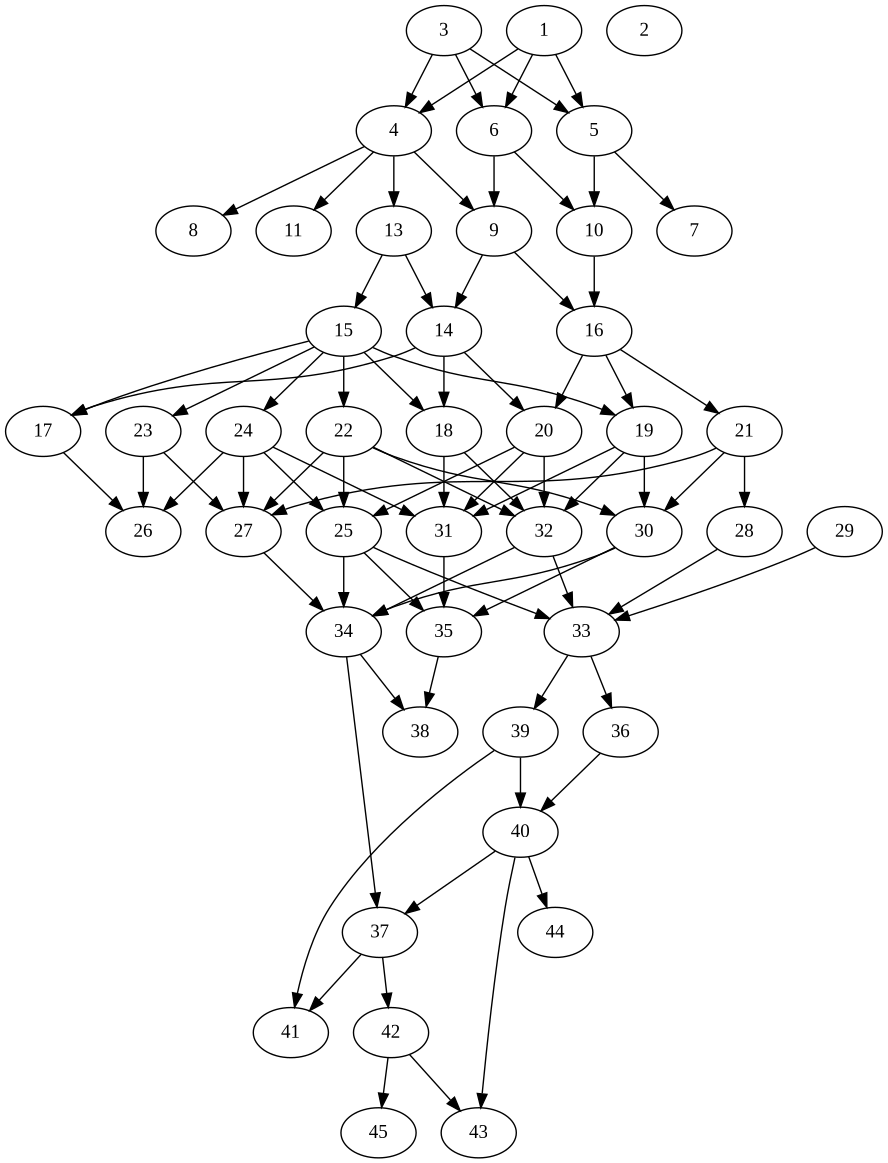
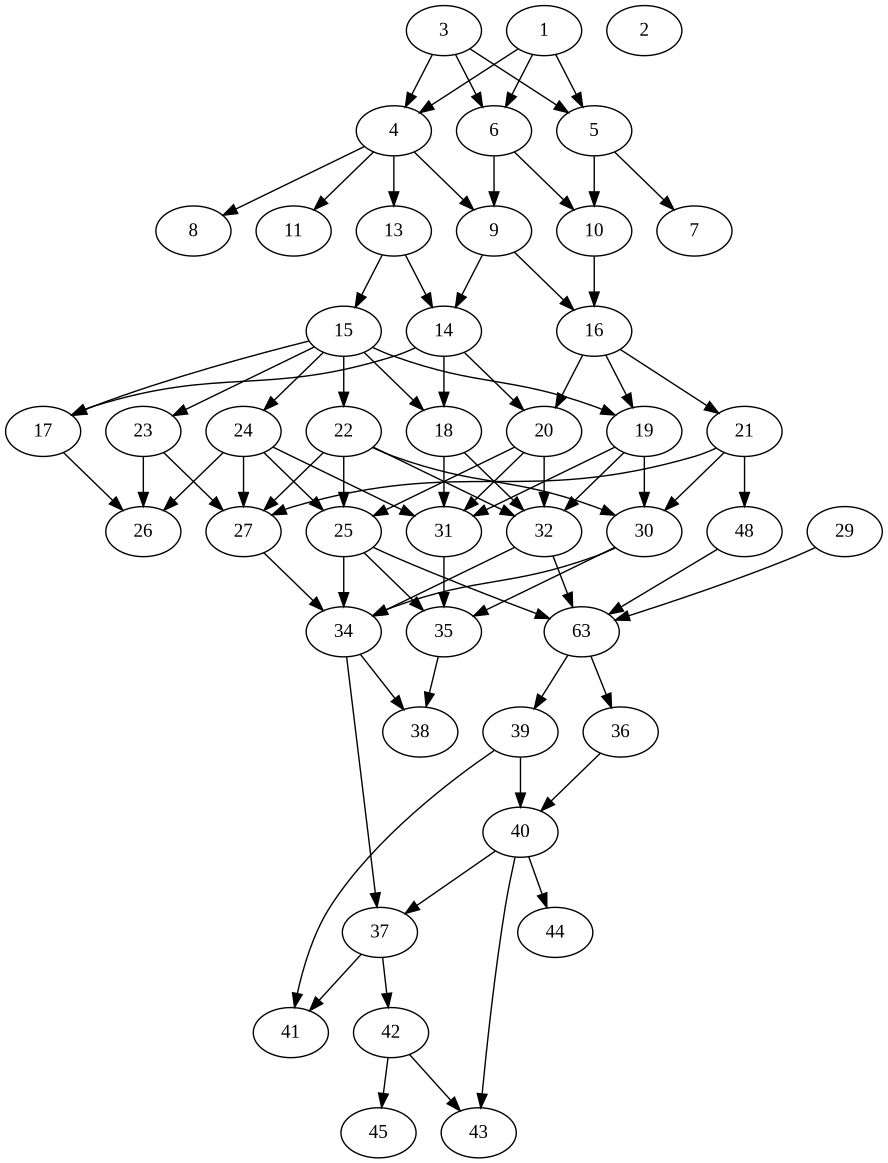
(745, 532) -> (745, 532)
(582, 632) -> (582, 632)
